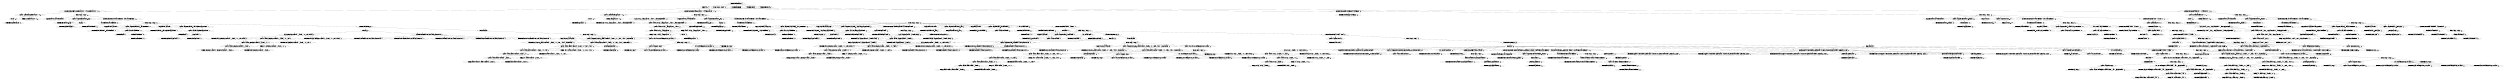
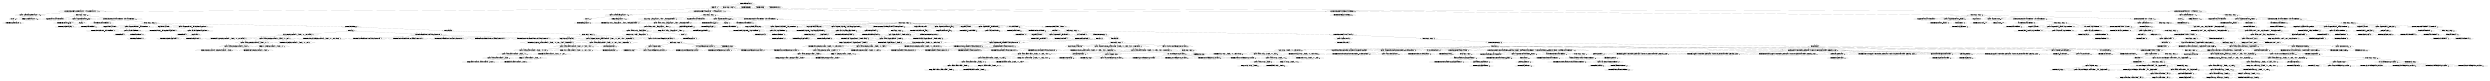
(1054, 39) -> none
